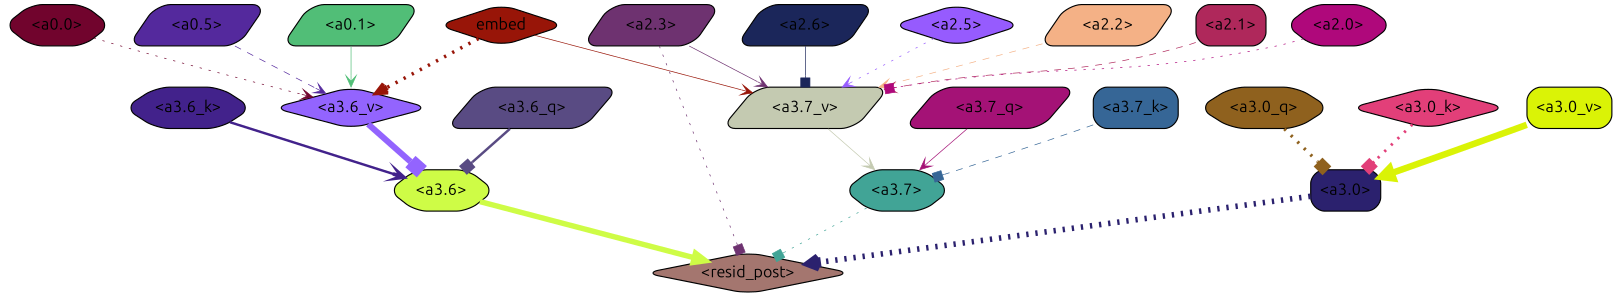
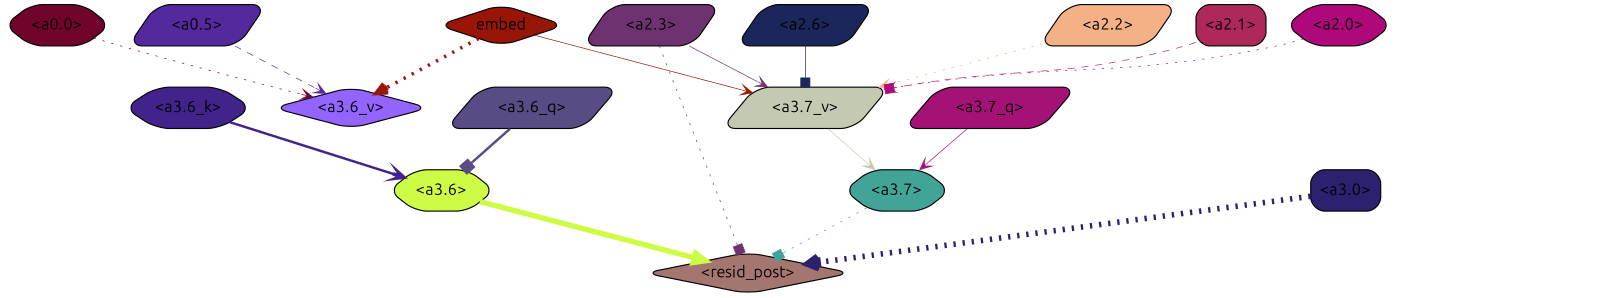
(351, 25) -> none
(957, 25) -> none
(966, 64) -> (966, 64)
(1136, 108) -> none
(1264, 108) -> none
(1428, 108) -> none
(1569, 108) -> none
(389, 143) -> none
